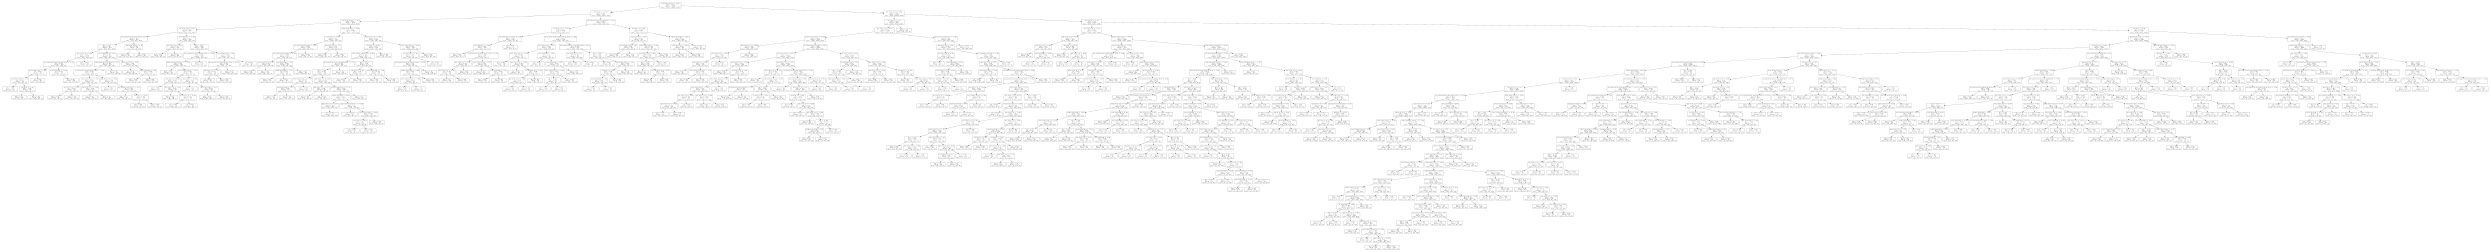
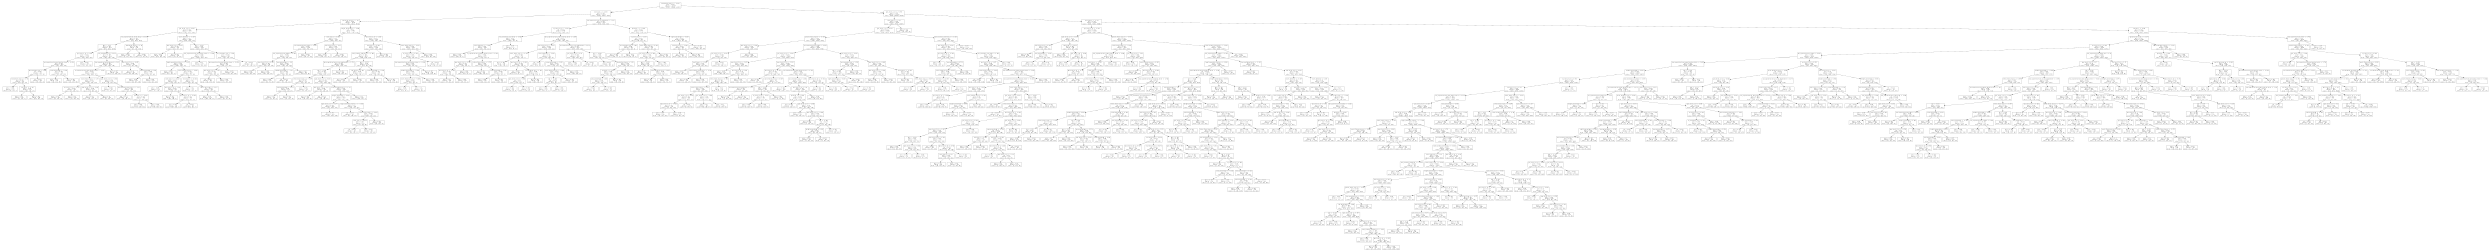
none -> (54, 81)
none -> (1729, 106)
(2292, 106) -> none
